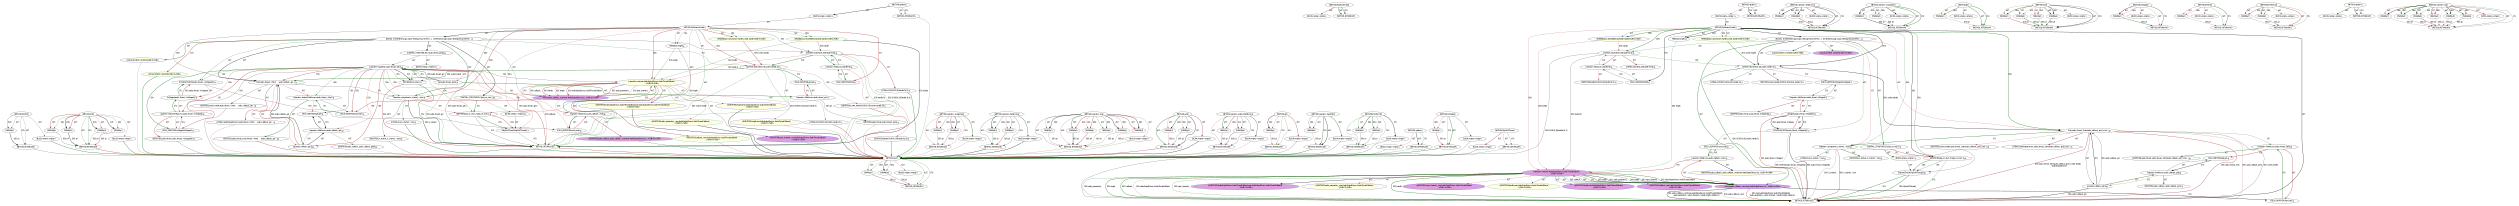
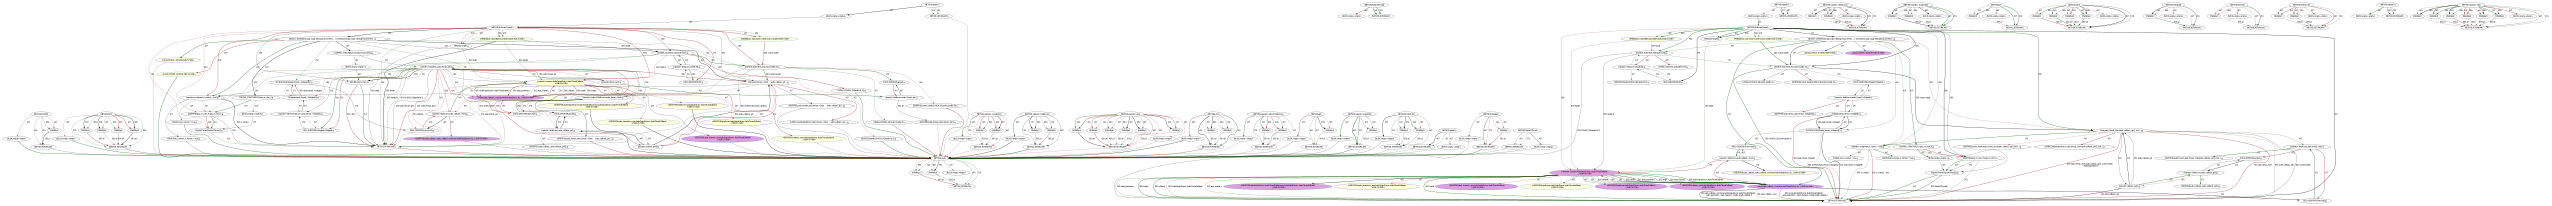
(173, 139) -> none
